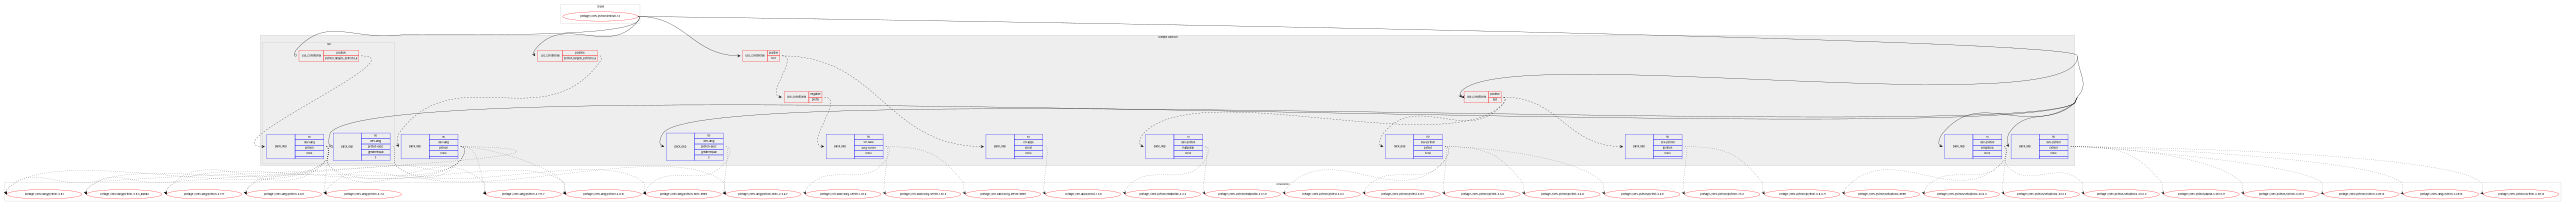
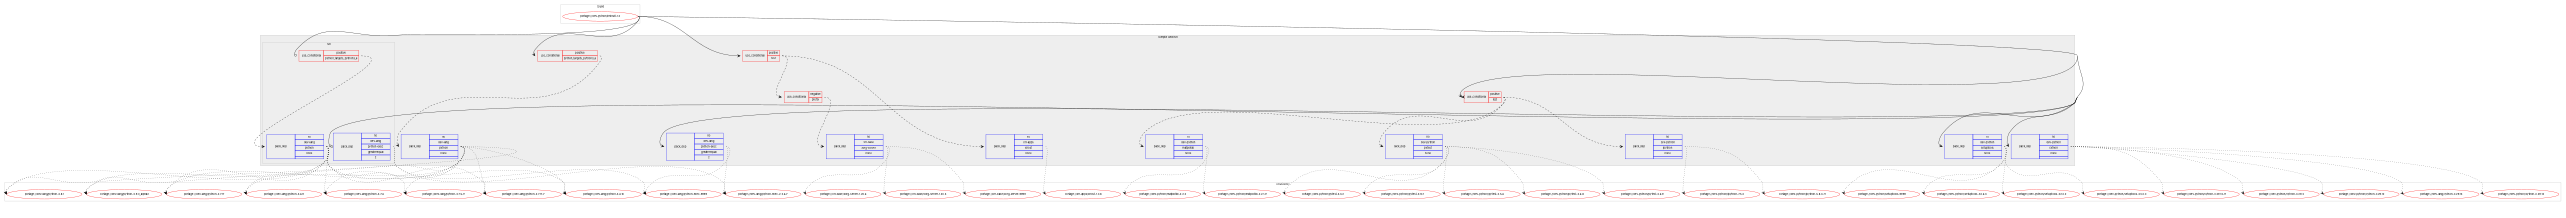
none -> (444, 194)
(1962, 194) -> (1962, 194)
(2202, 194) -> (2202, 194)
